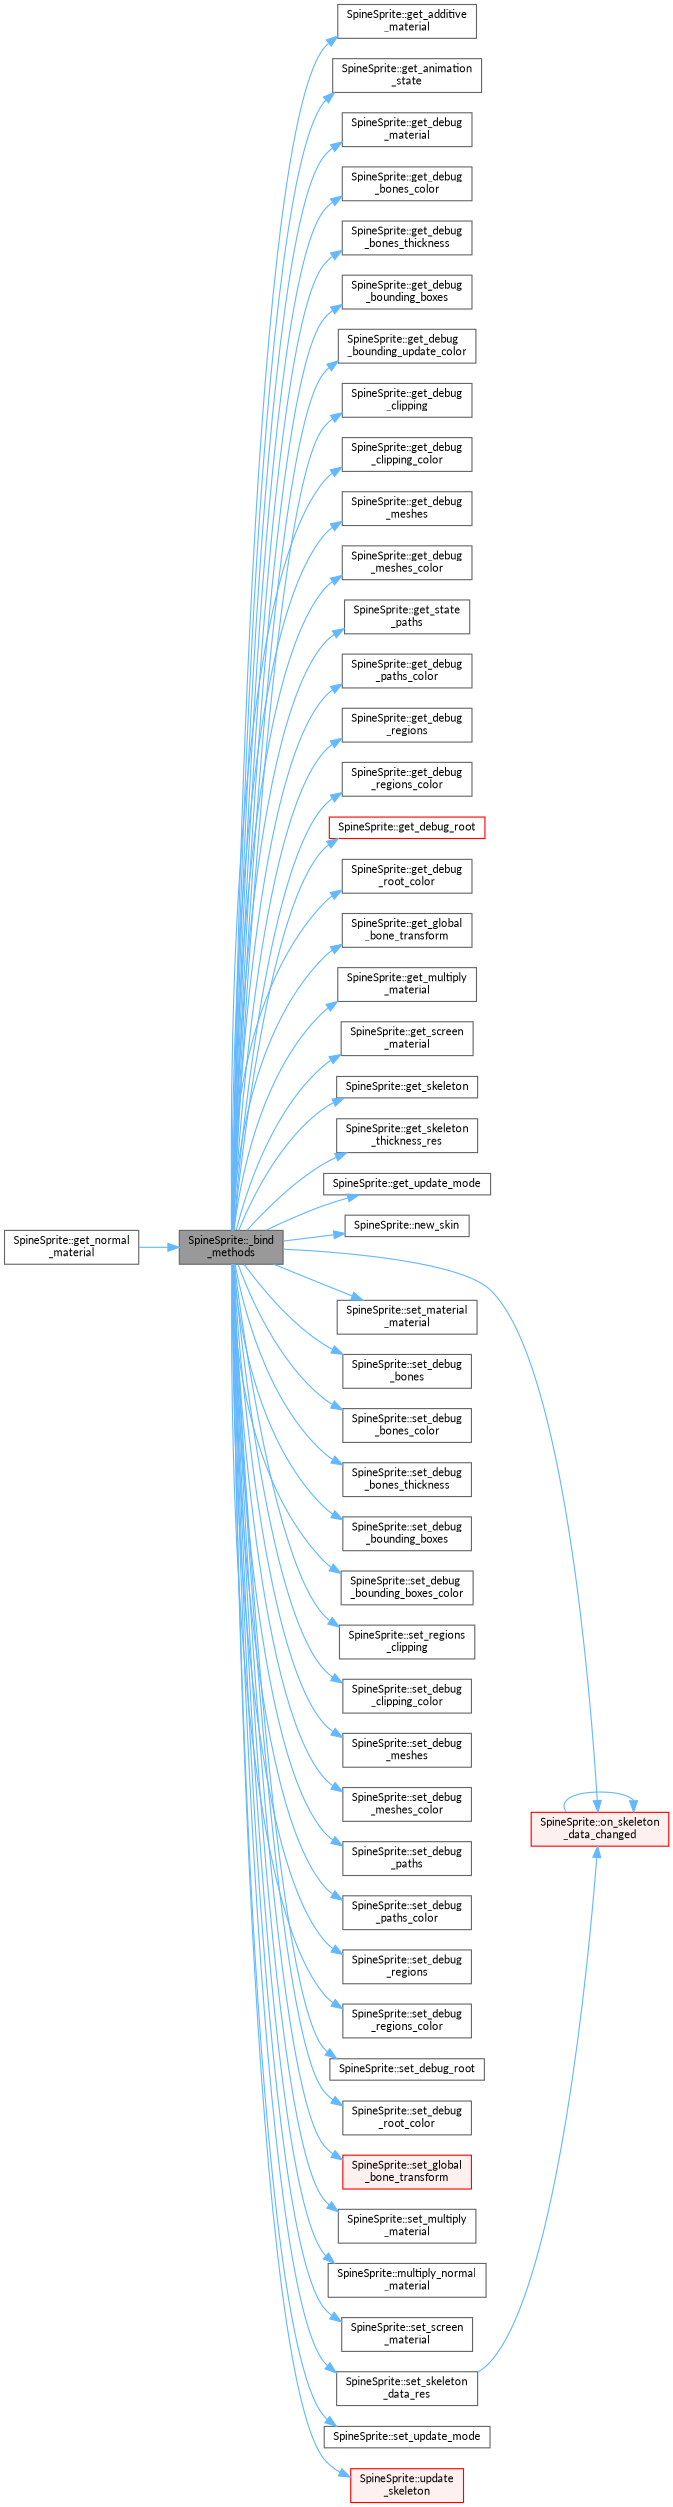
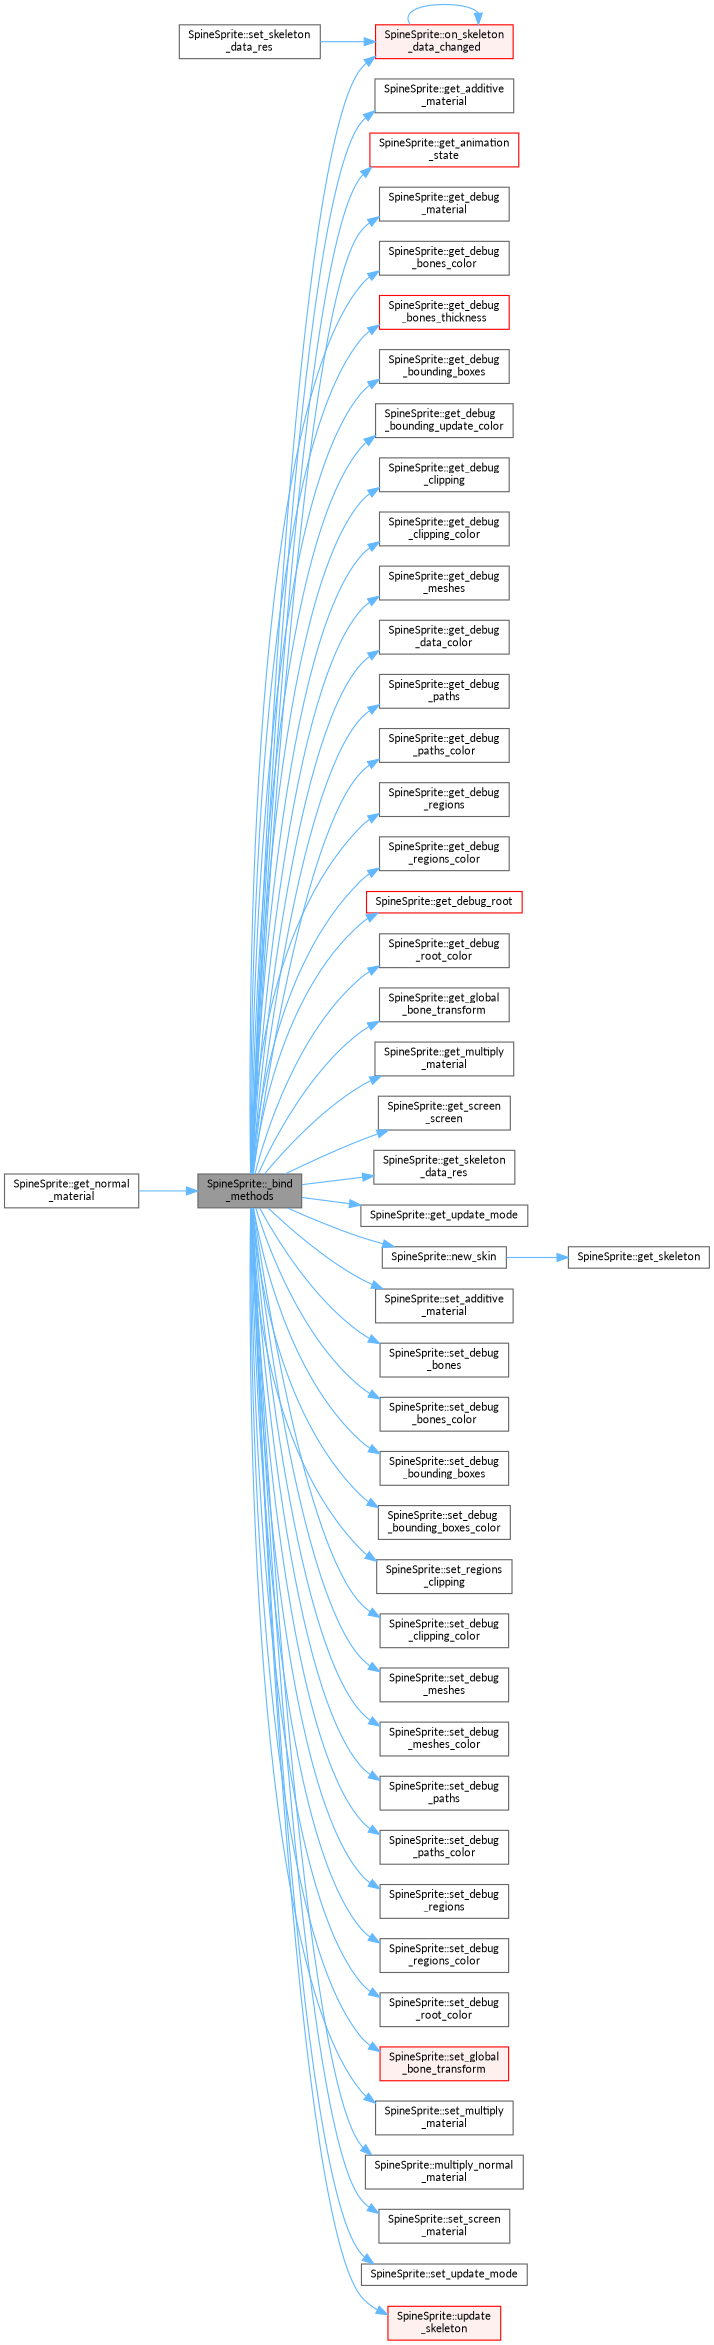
(407, 76) -> (444, 150)
(407, 238) -> (444, 312)
(407, 563) -> (444, 637)
(407, 617) -> (444, 691)
(407, 1039) -> (444, 1113)
(407, 1136) -> (444, 1167)
(277, 1159) -> (532, 1257)
(407, 1317) -> (444, 1306)
(407, 1480) -> none
(252, 1819) -> none
(407, 2069) -> none
